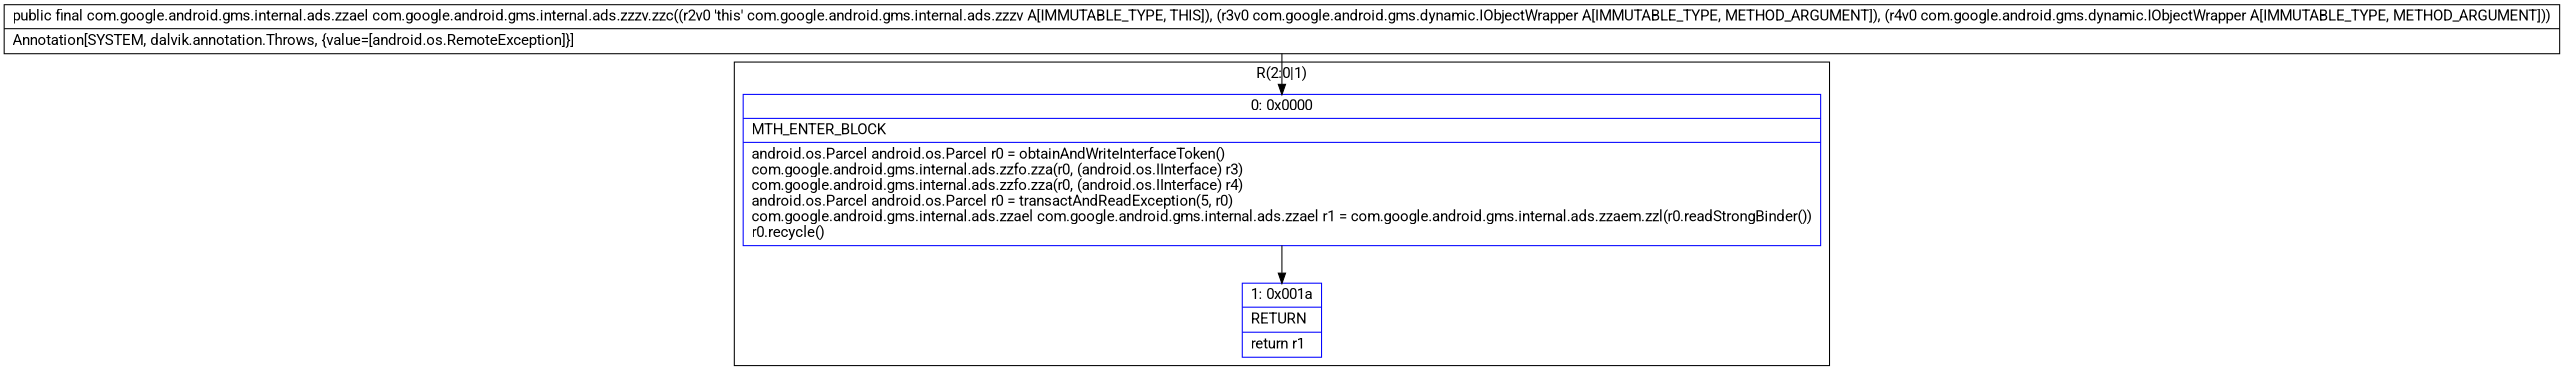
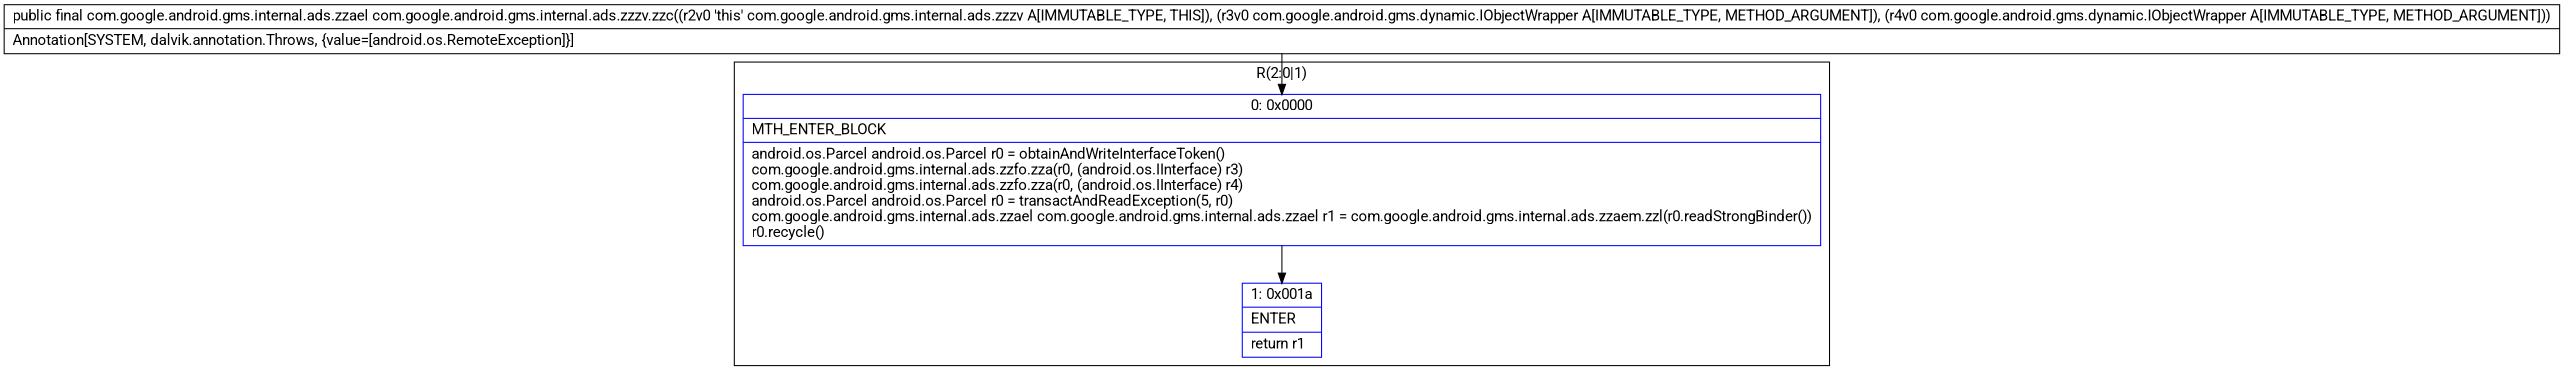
(1279, 319) -> (1274, 319)
